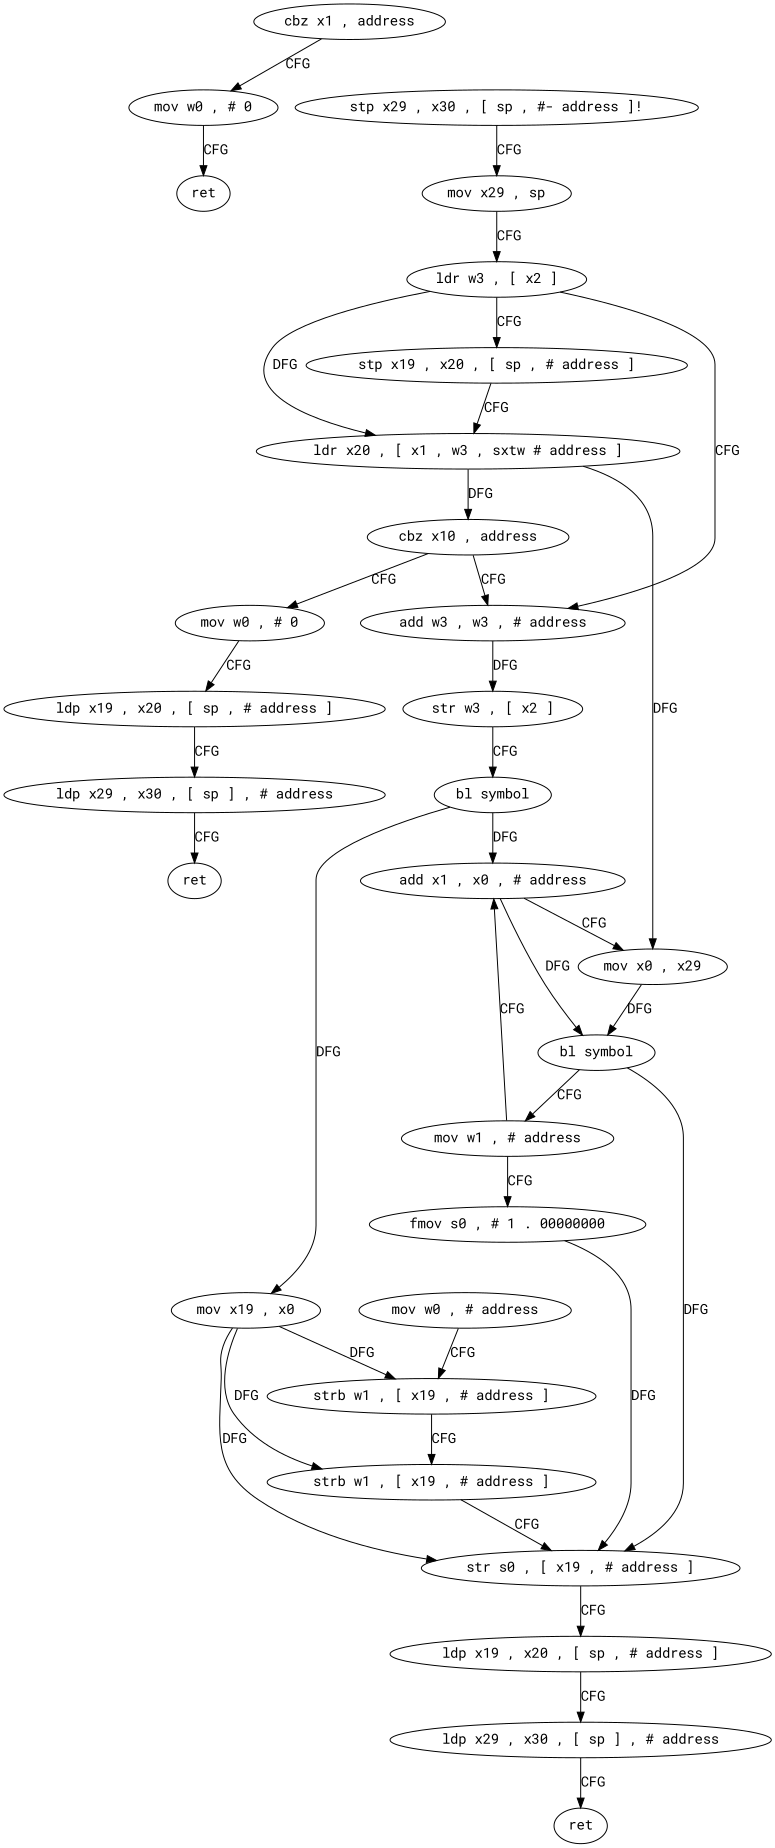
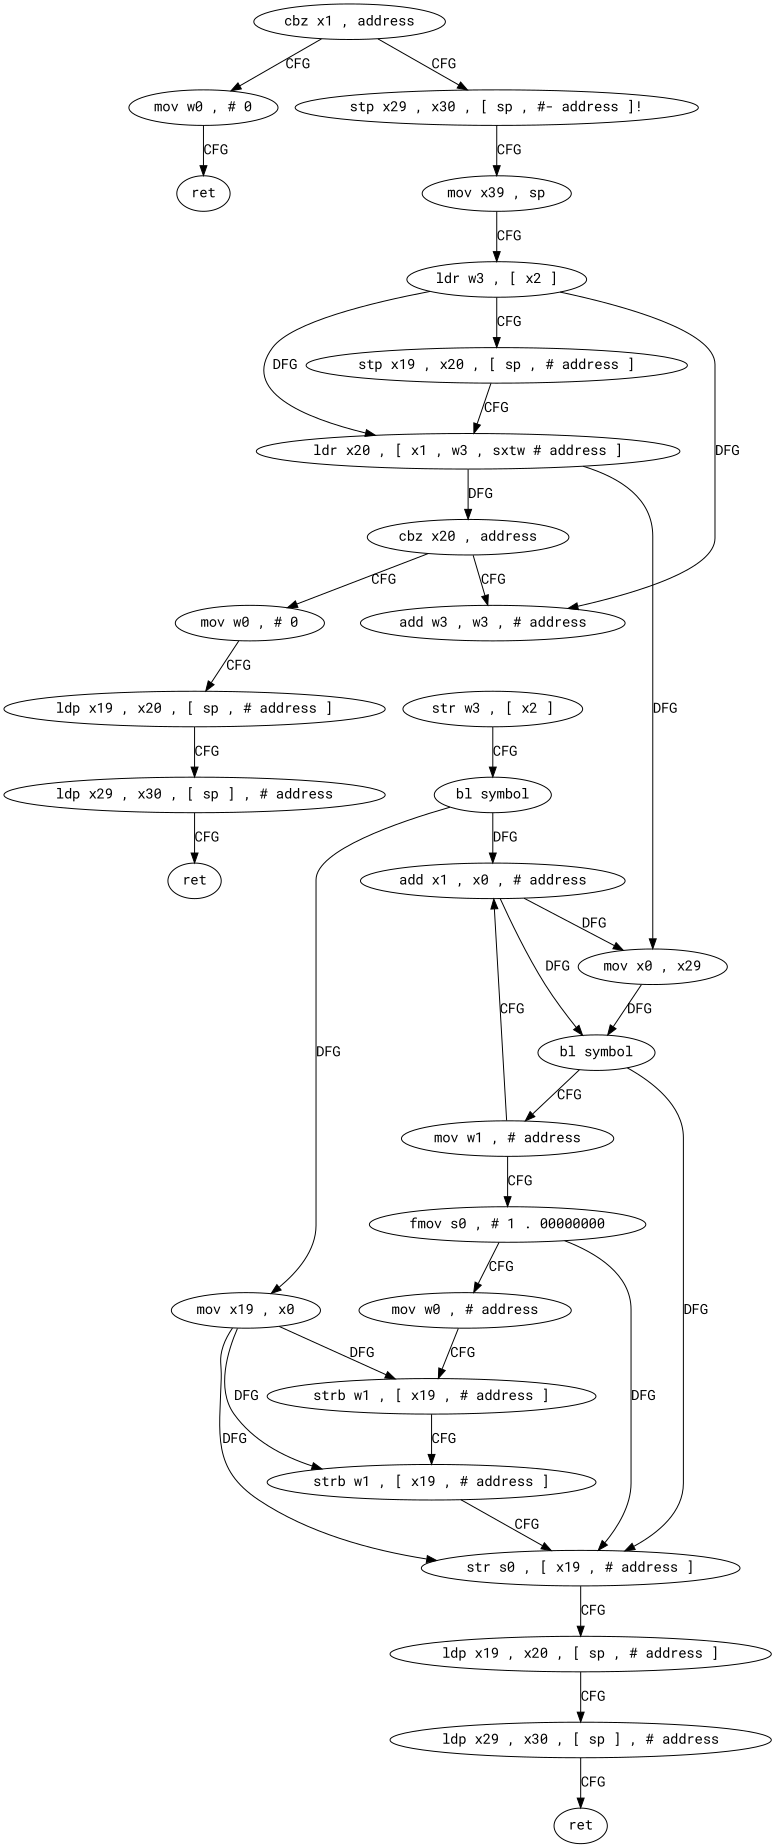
none -> (418, 62)
(497, 194) -> (497, 194)
(727, 451) -> (727, 451)
(468, 537) -> (468, 537)
(493, 661) -> none
(594, 924) -> (594, 924)
none -> (489, 1263)
